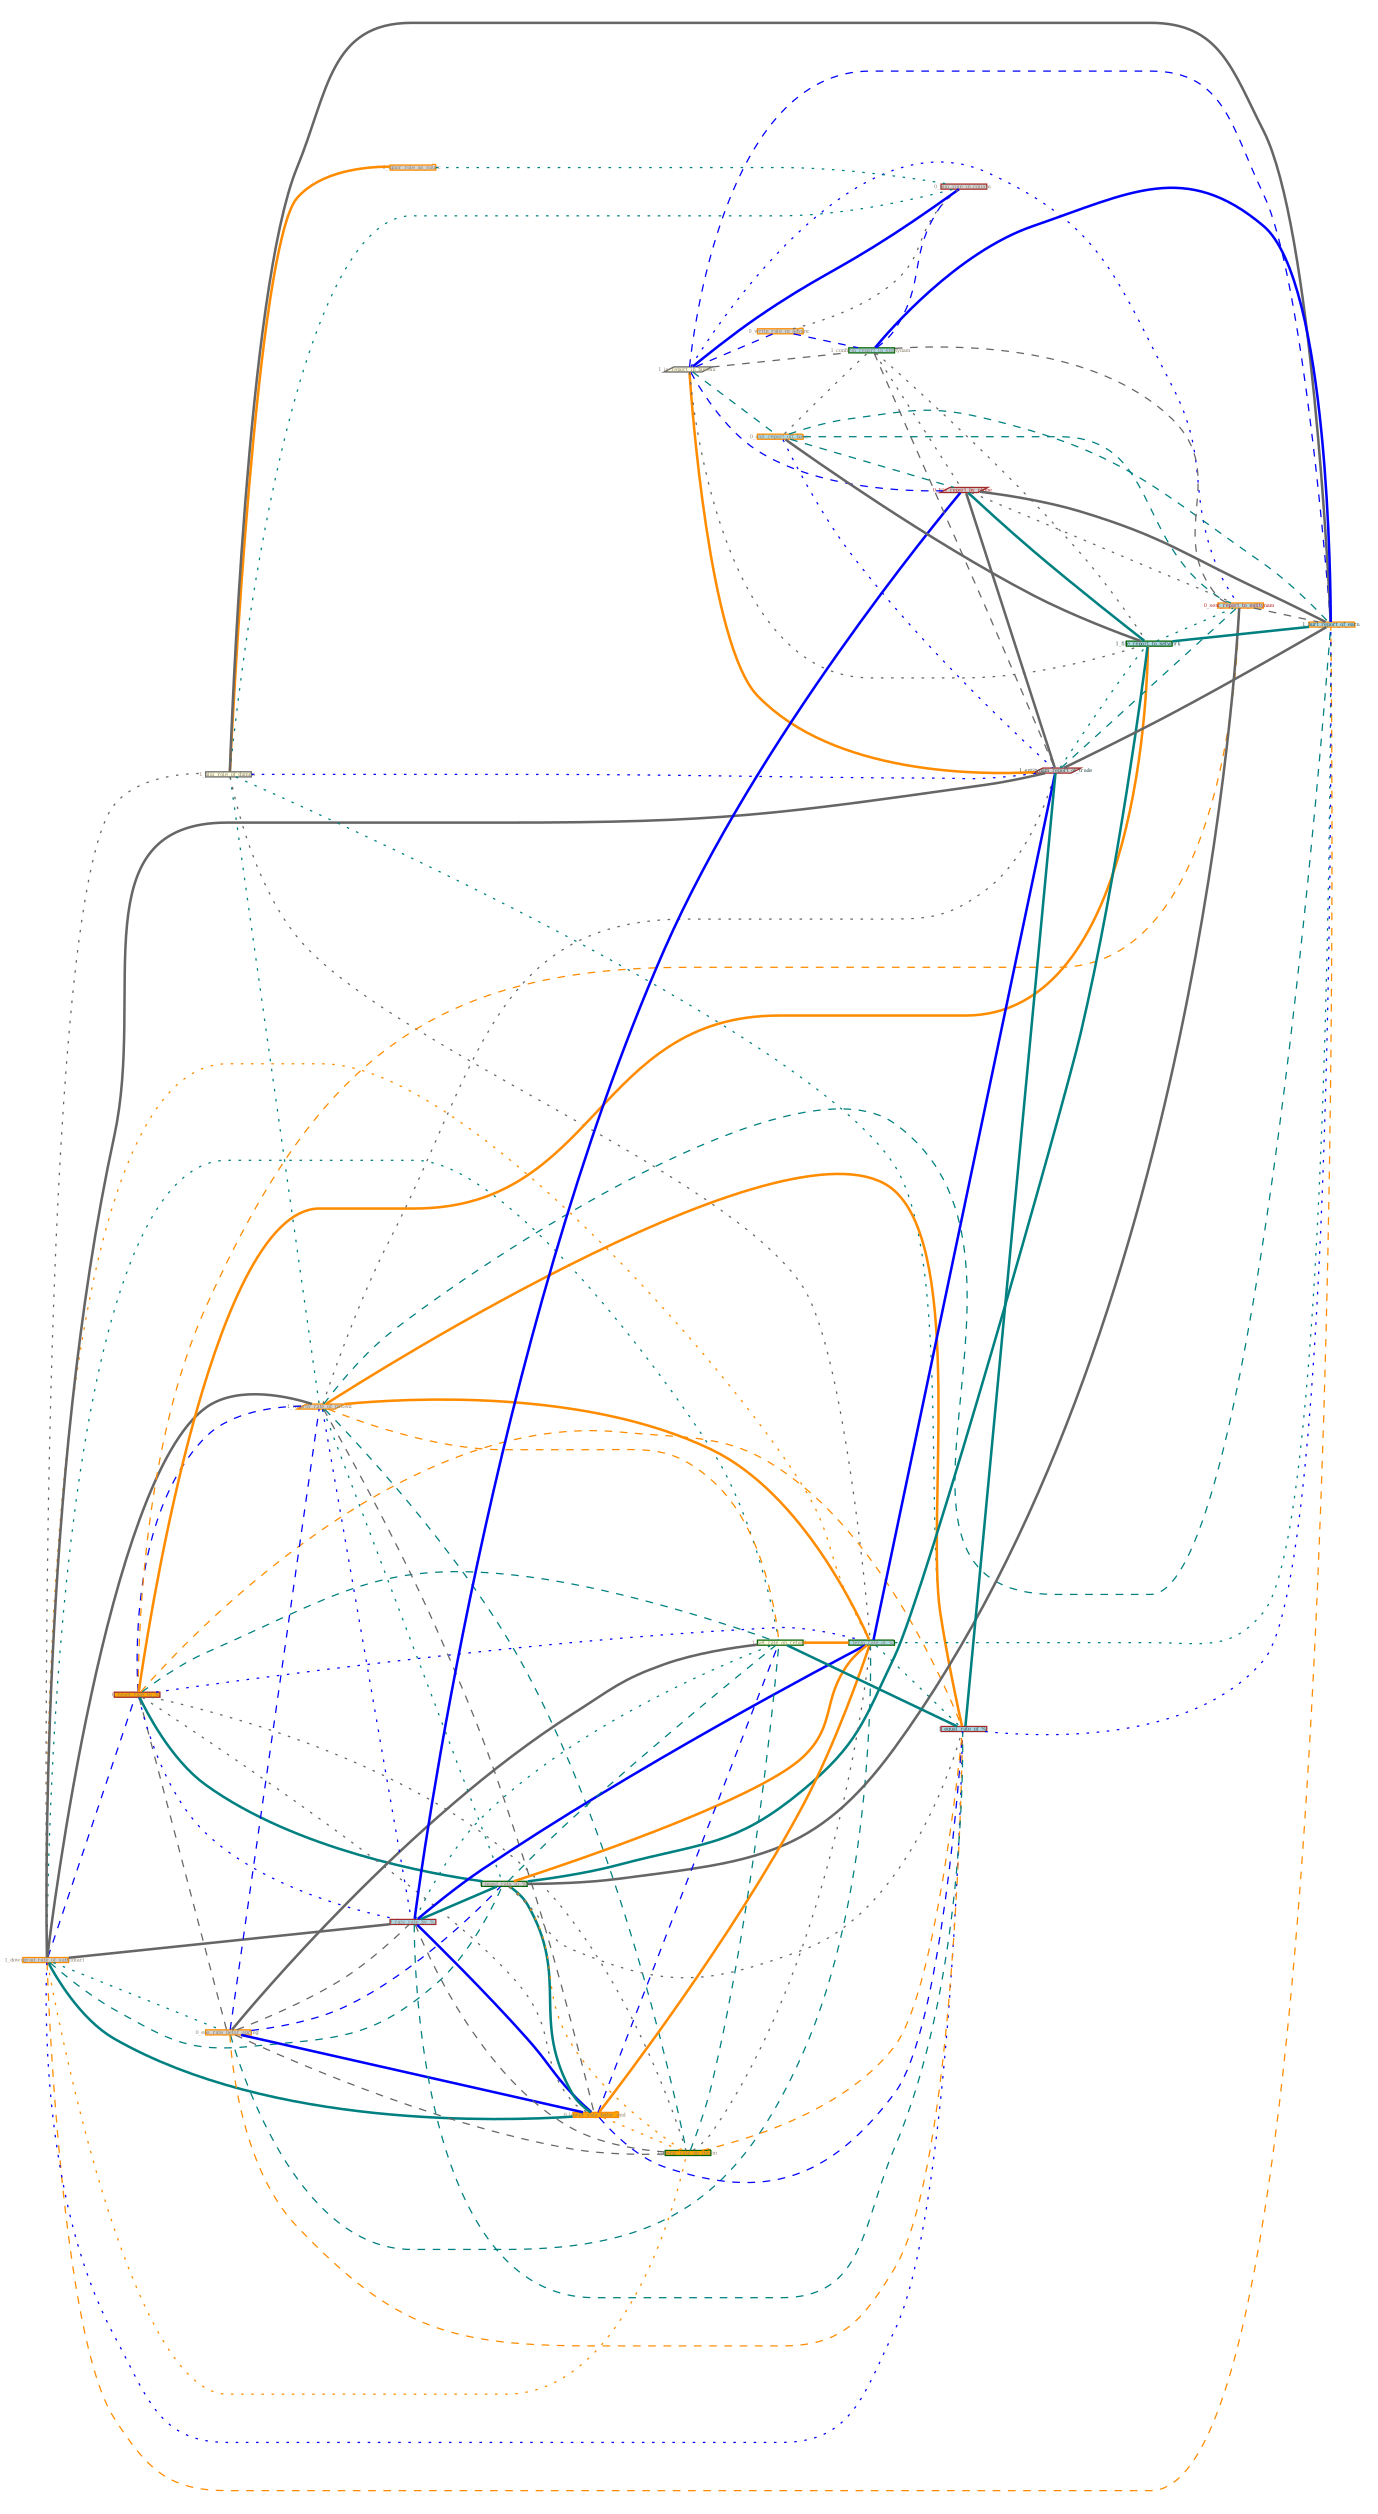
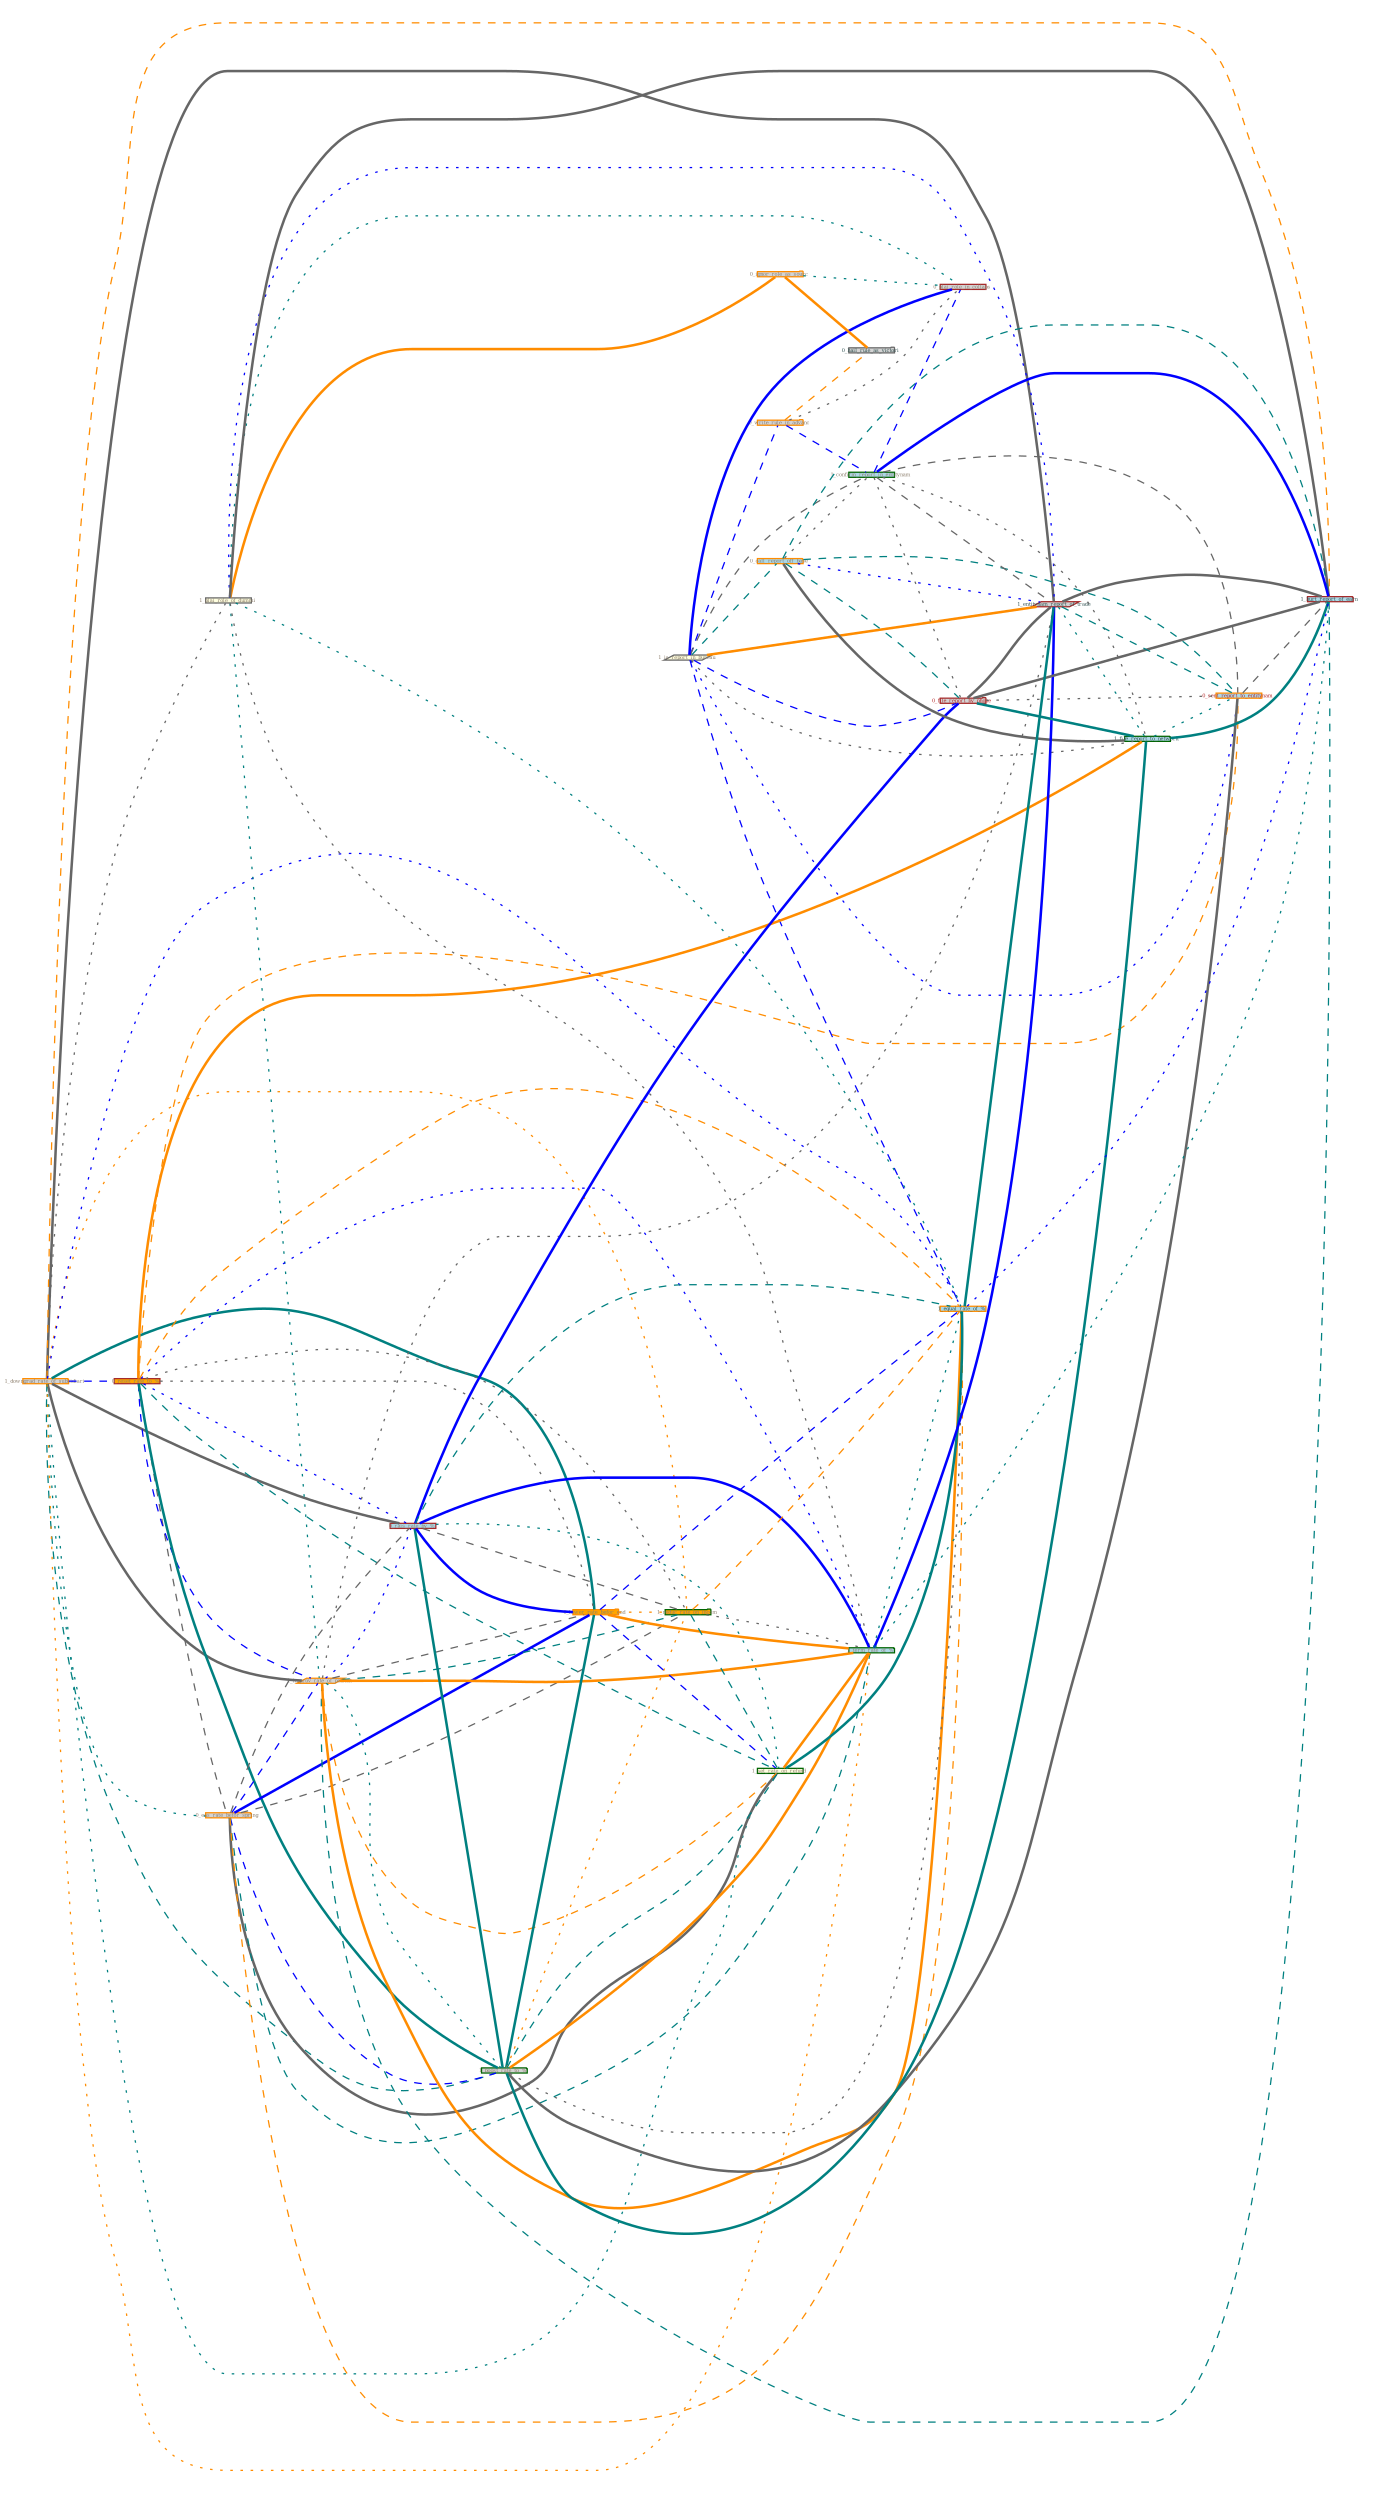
(1130, 71) -> (810, 989)
none -> (872, 350)
(964, 490) -> (963, 701)
(1332, 625) -> (1330, 599)
(964, 1729) -> (963, 1309)
